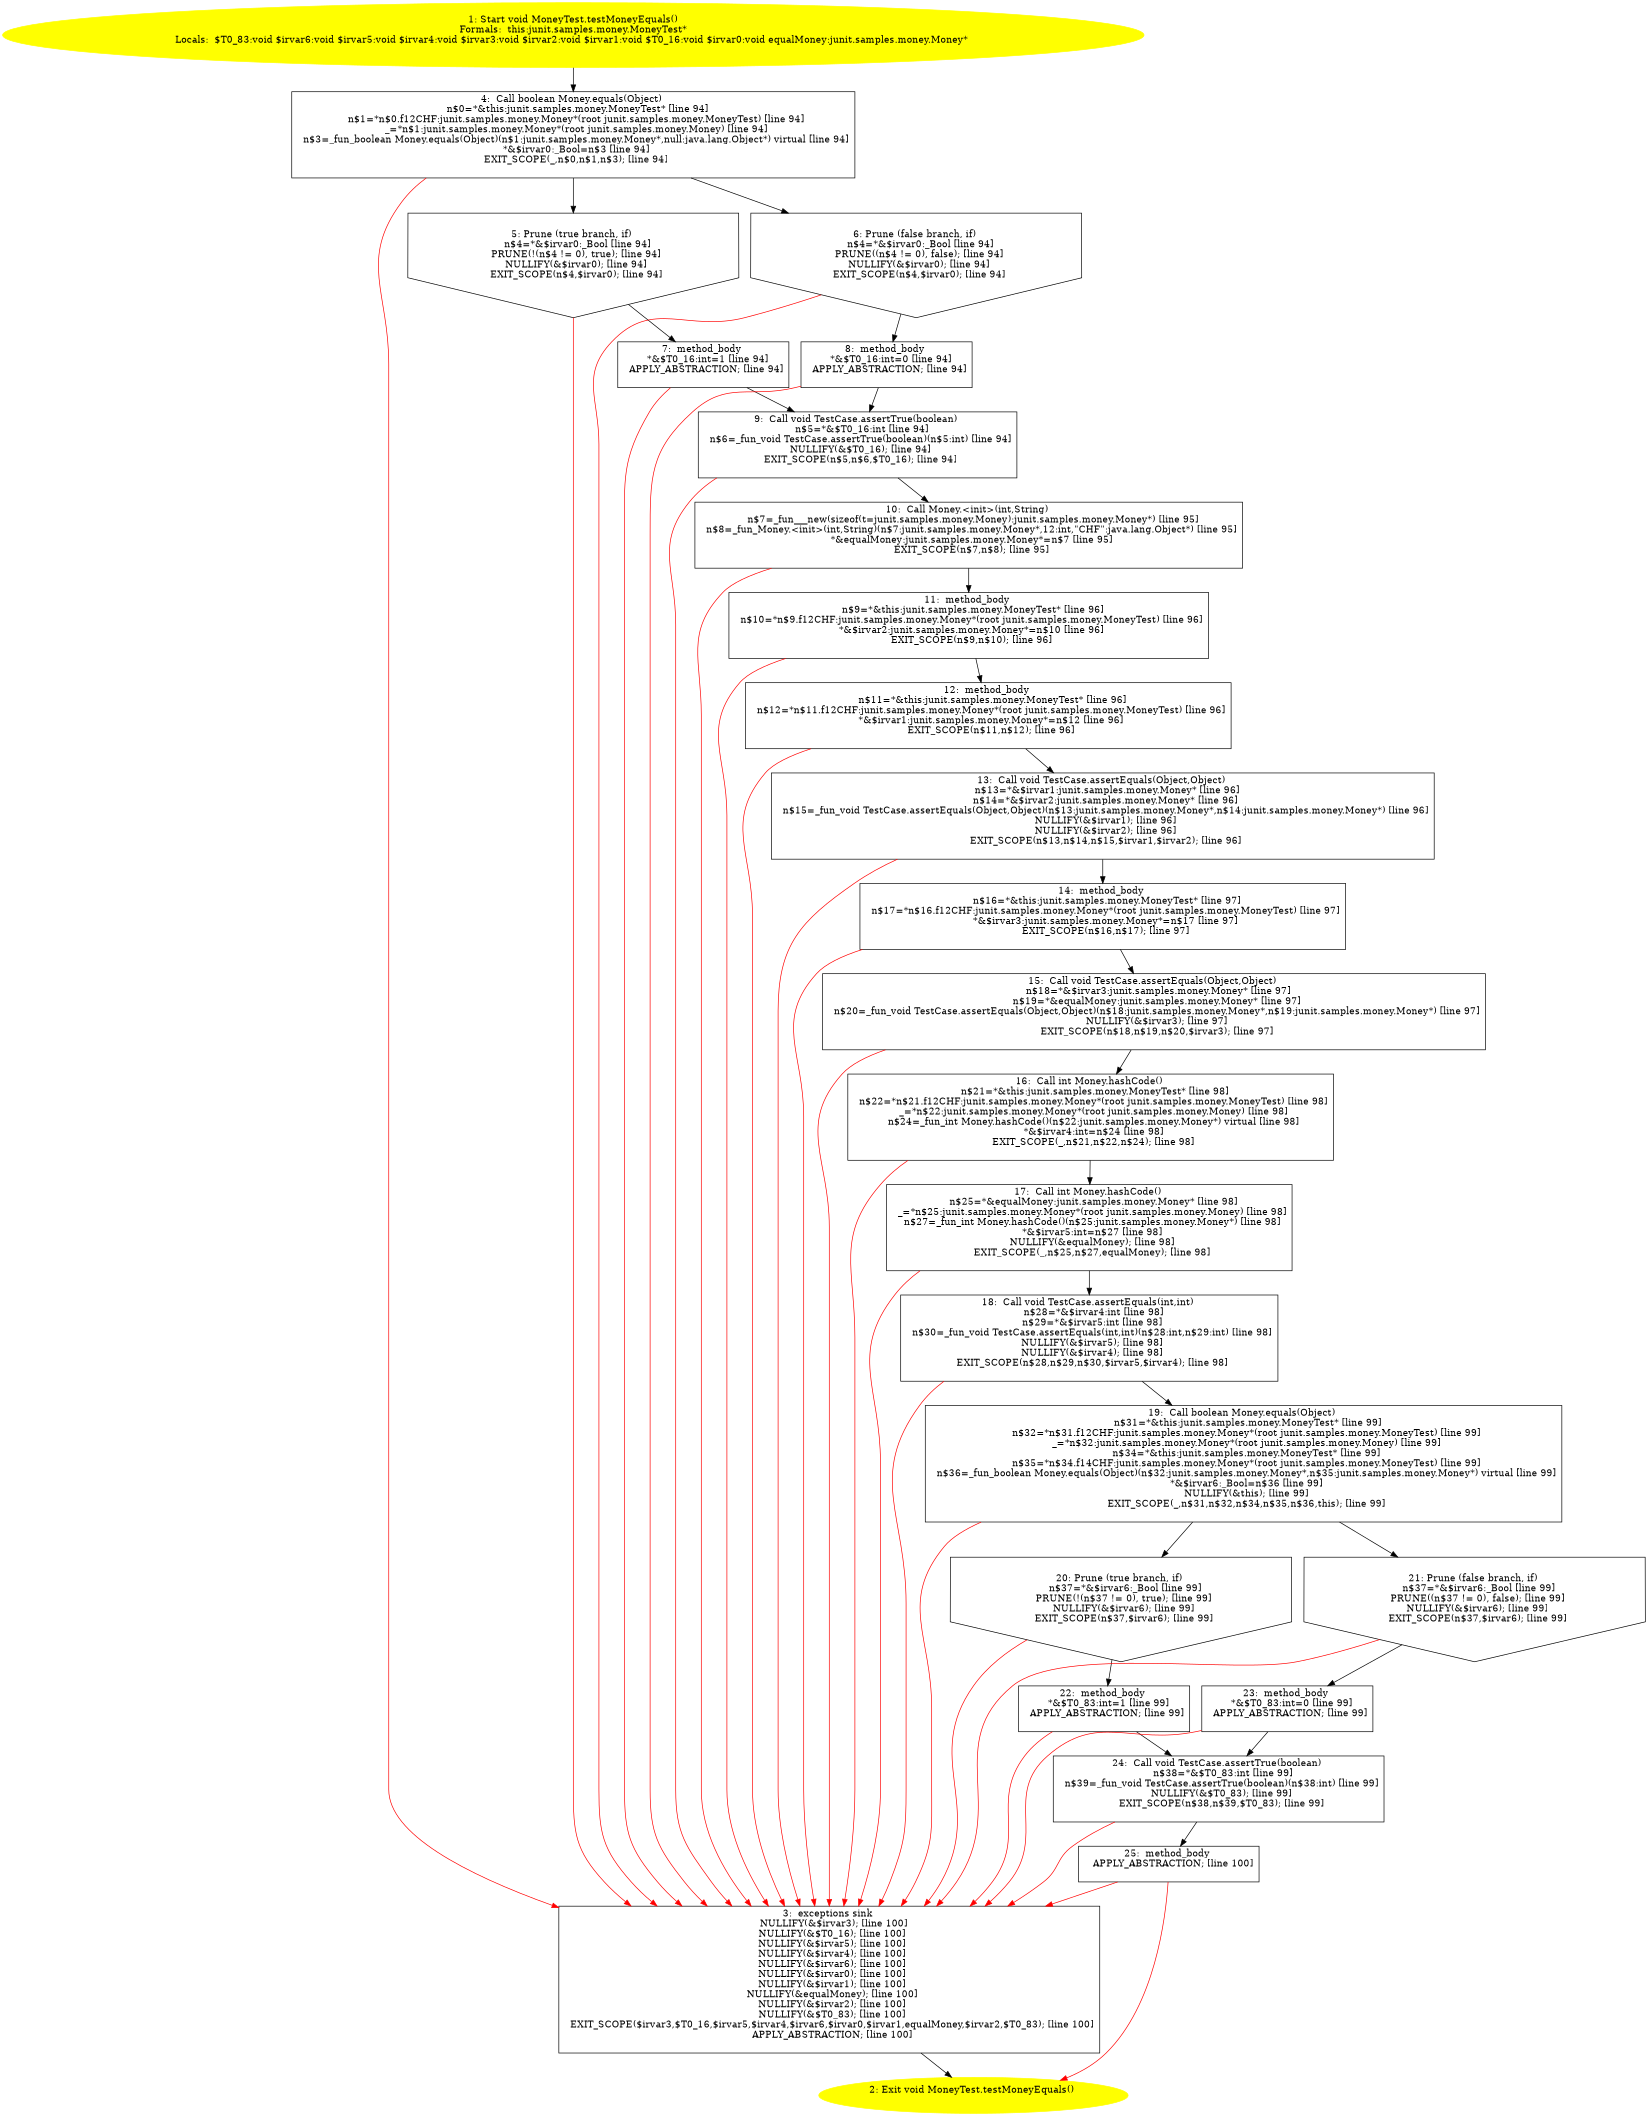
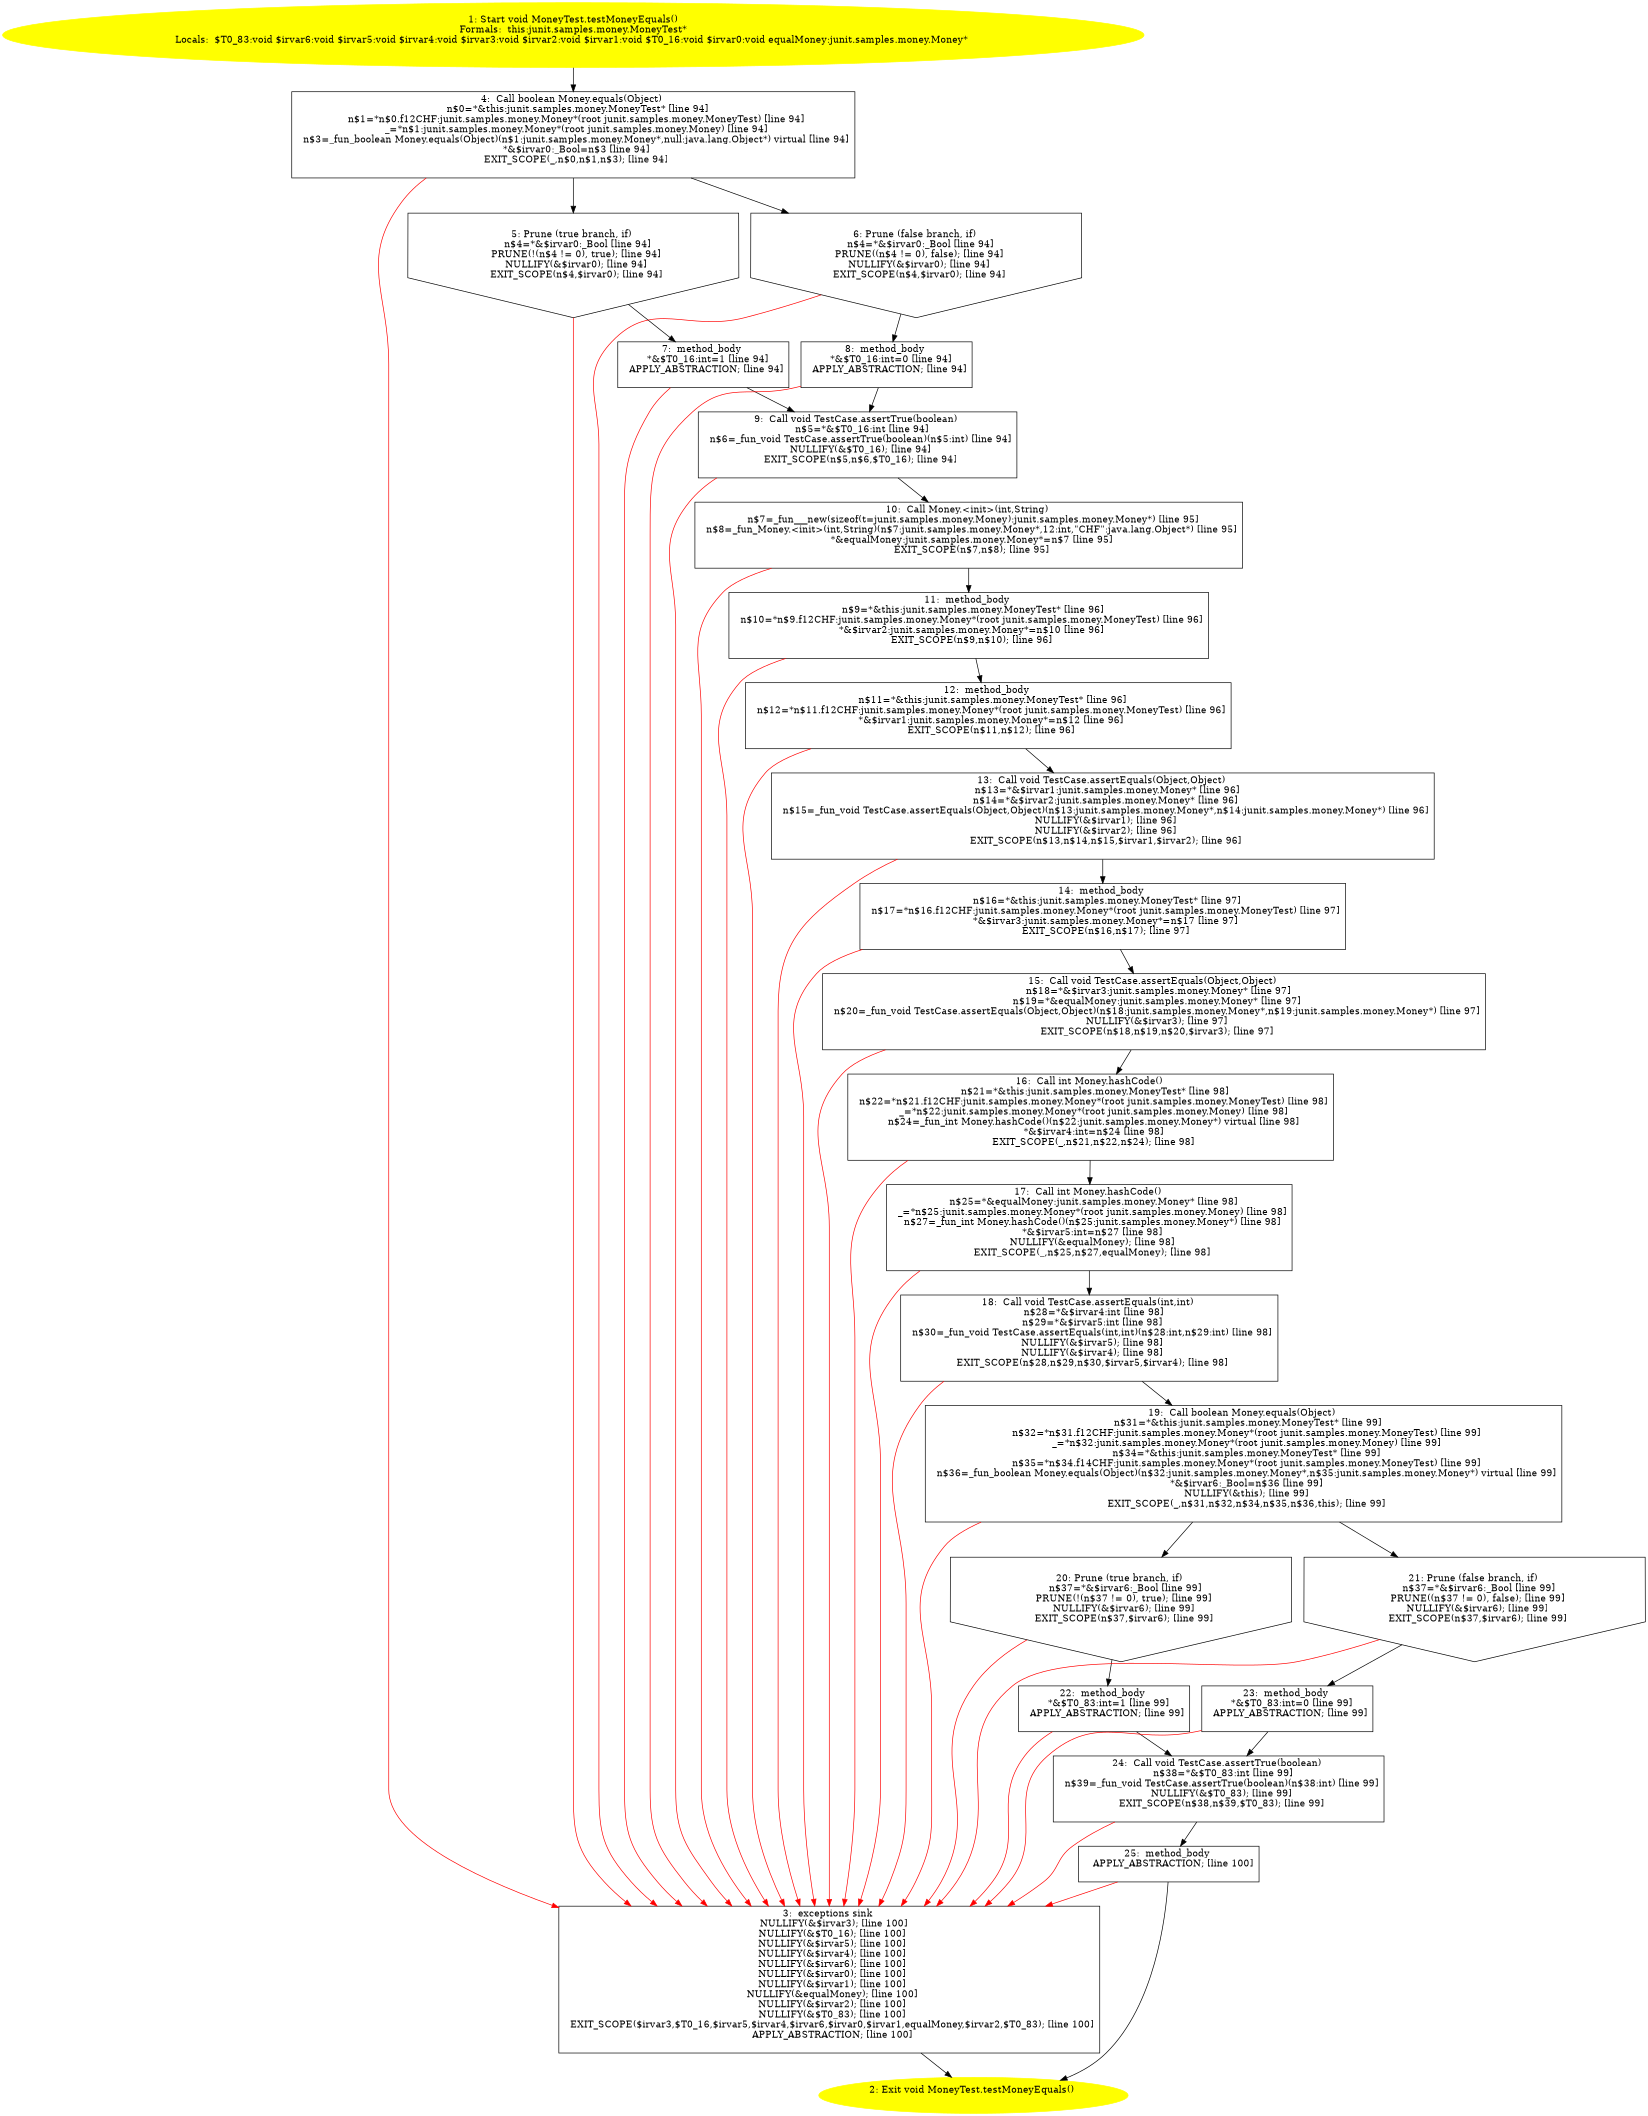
(1143, 1995) -> (1143, 1995)
